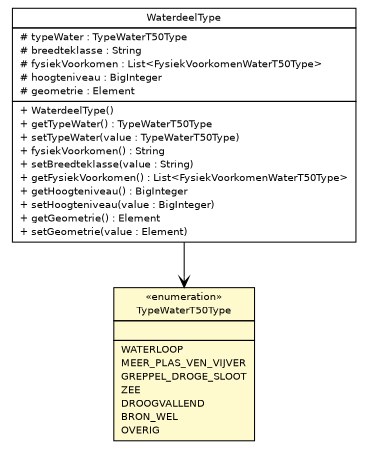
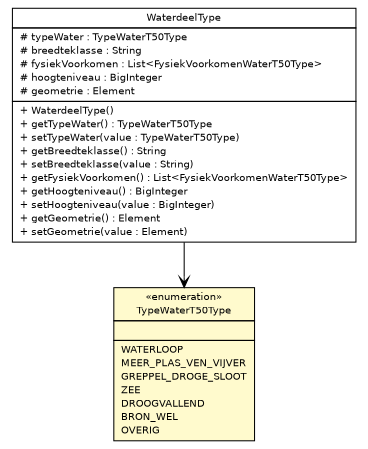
(93, 151) -> (93, 151)
